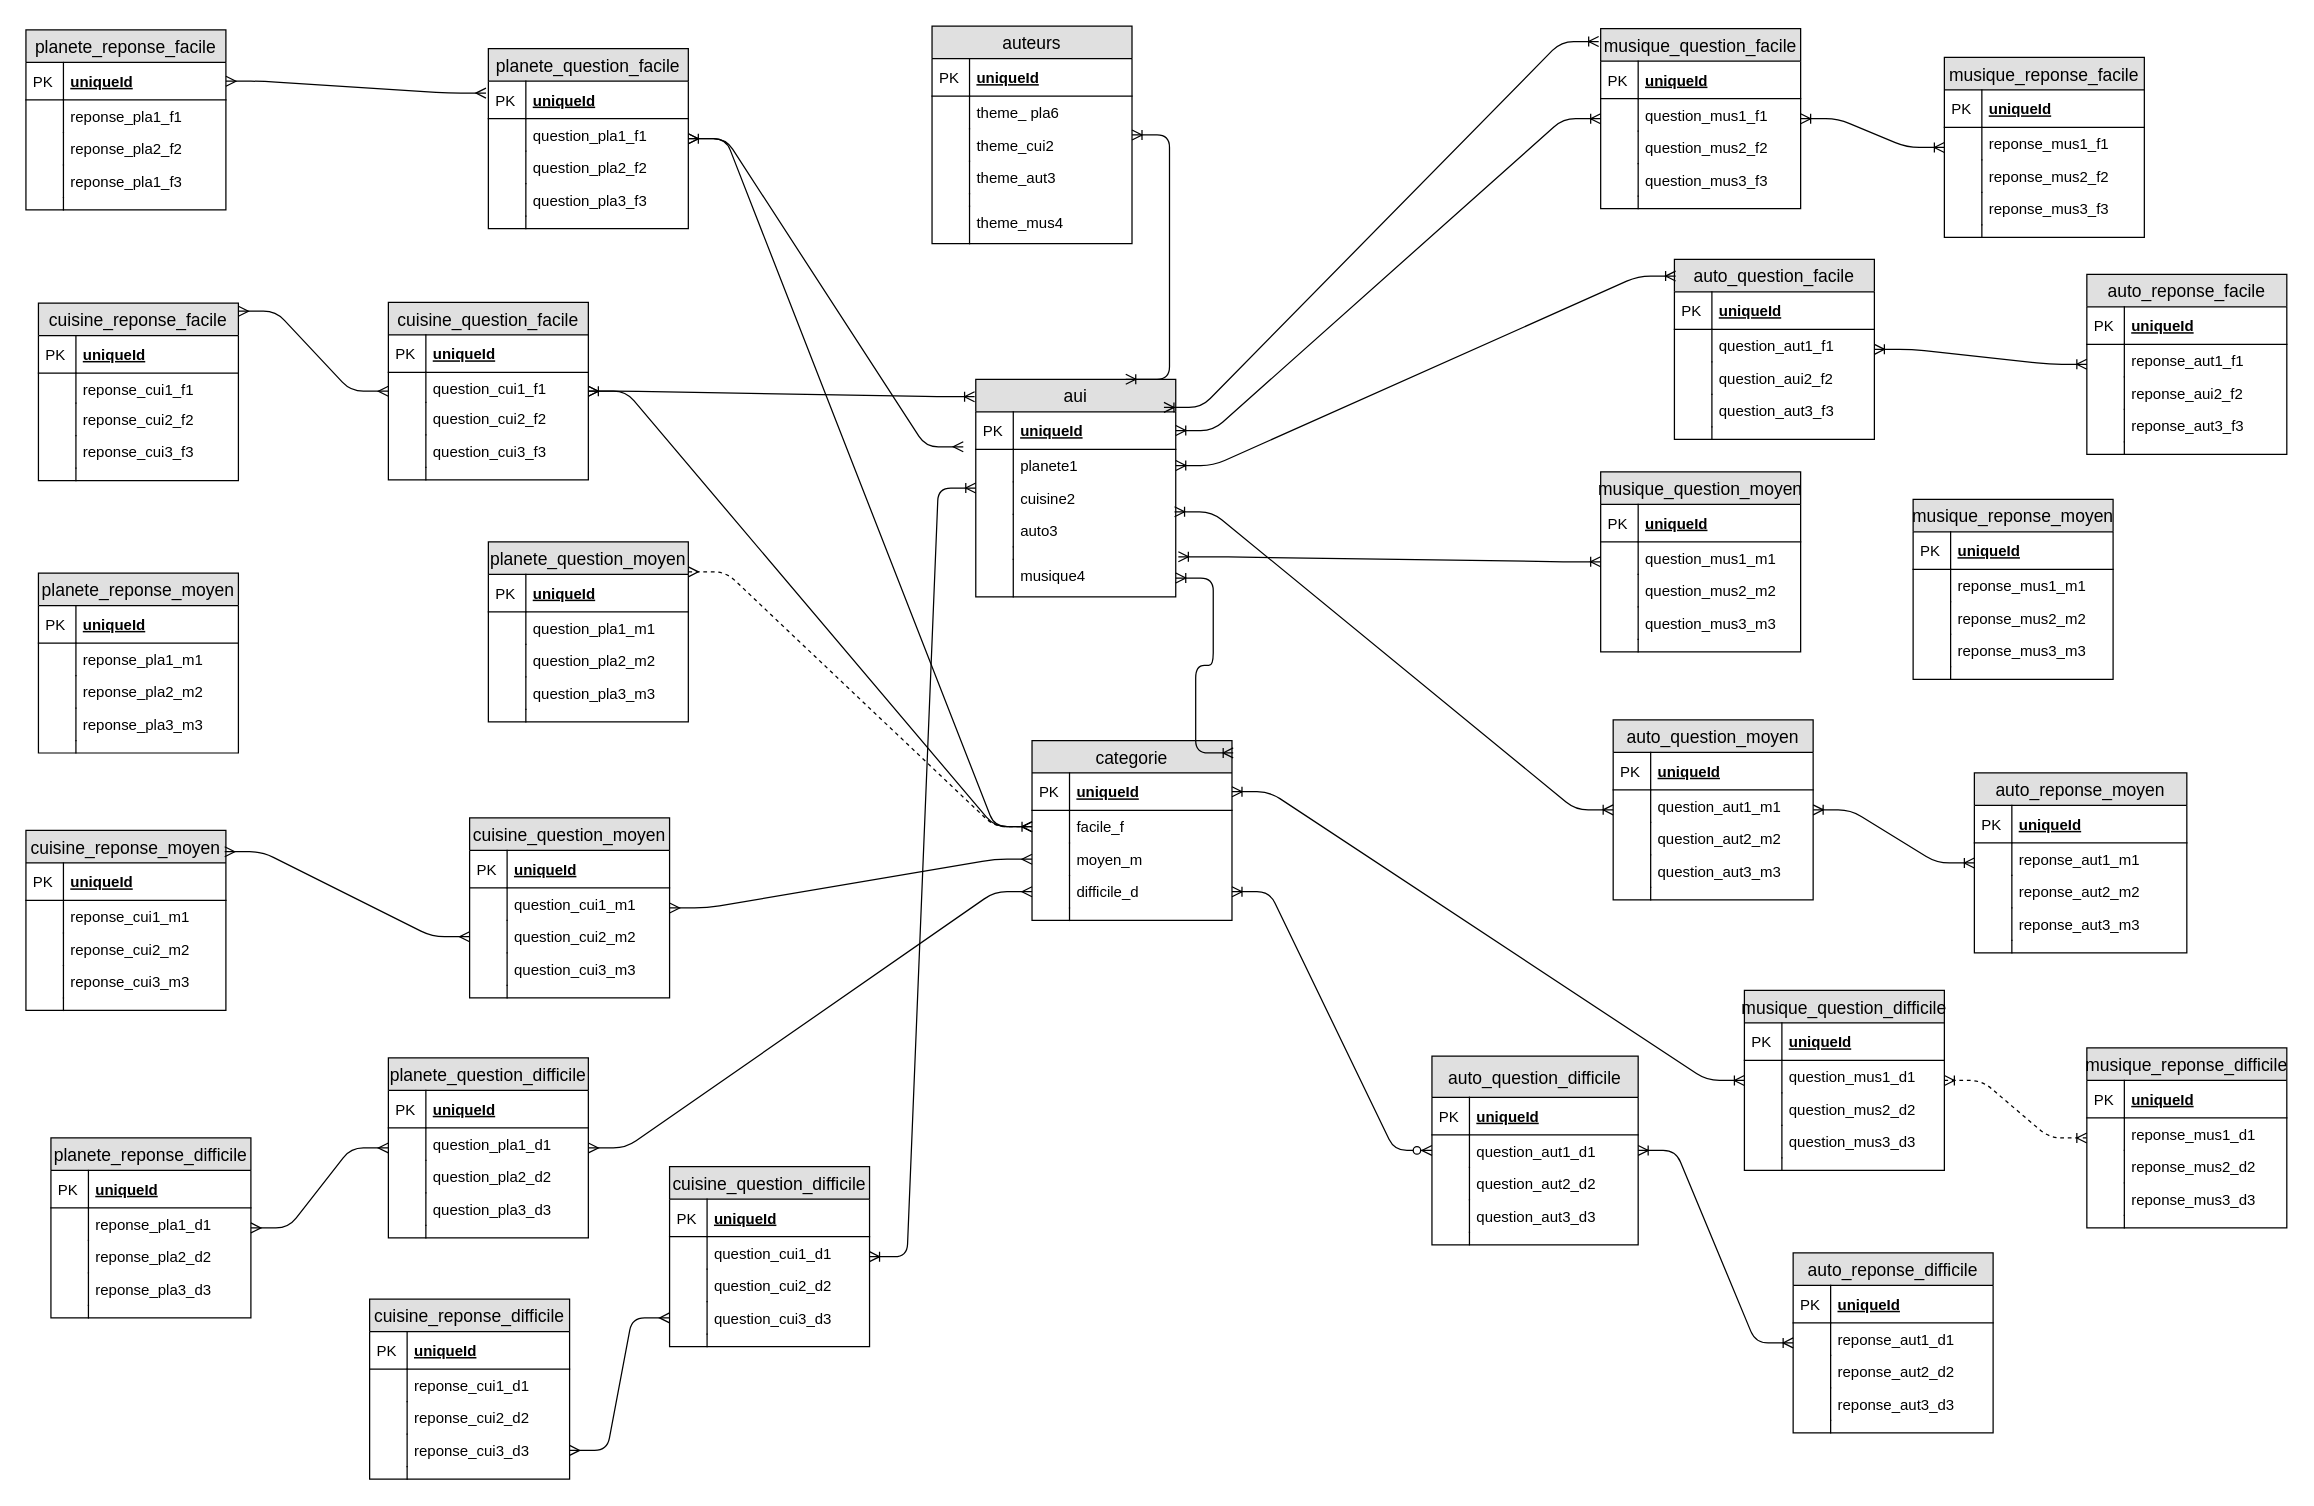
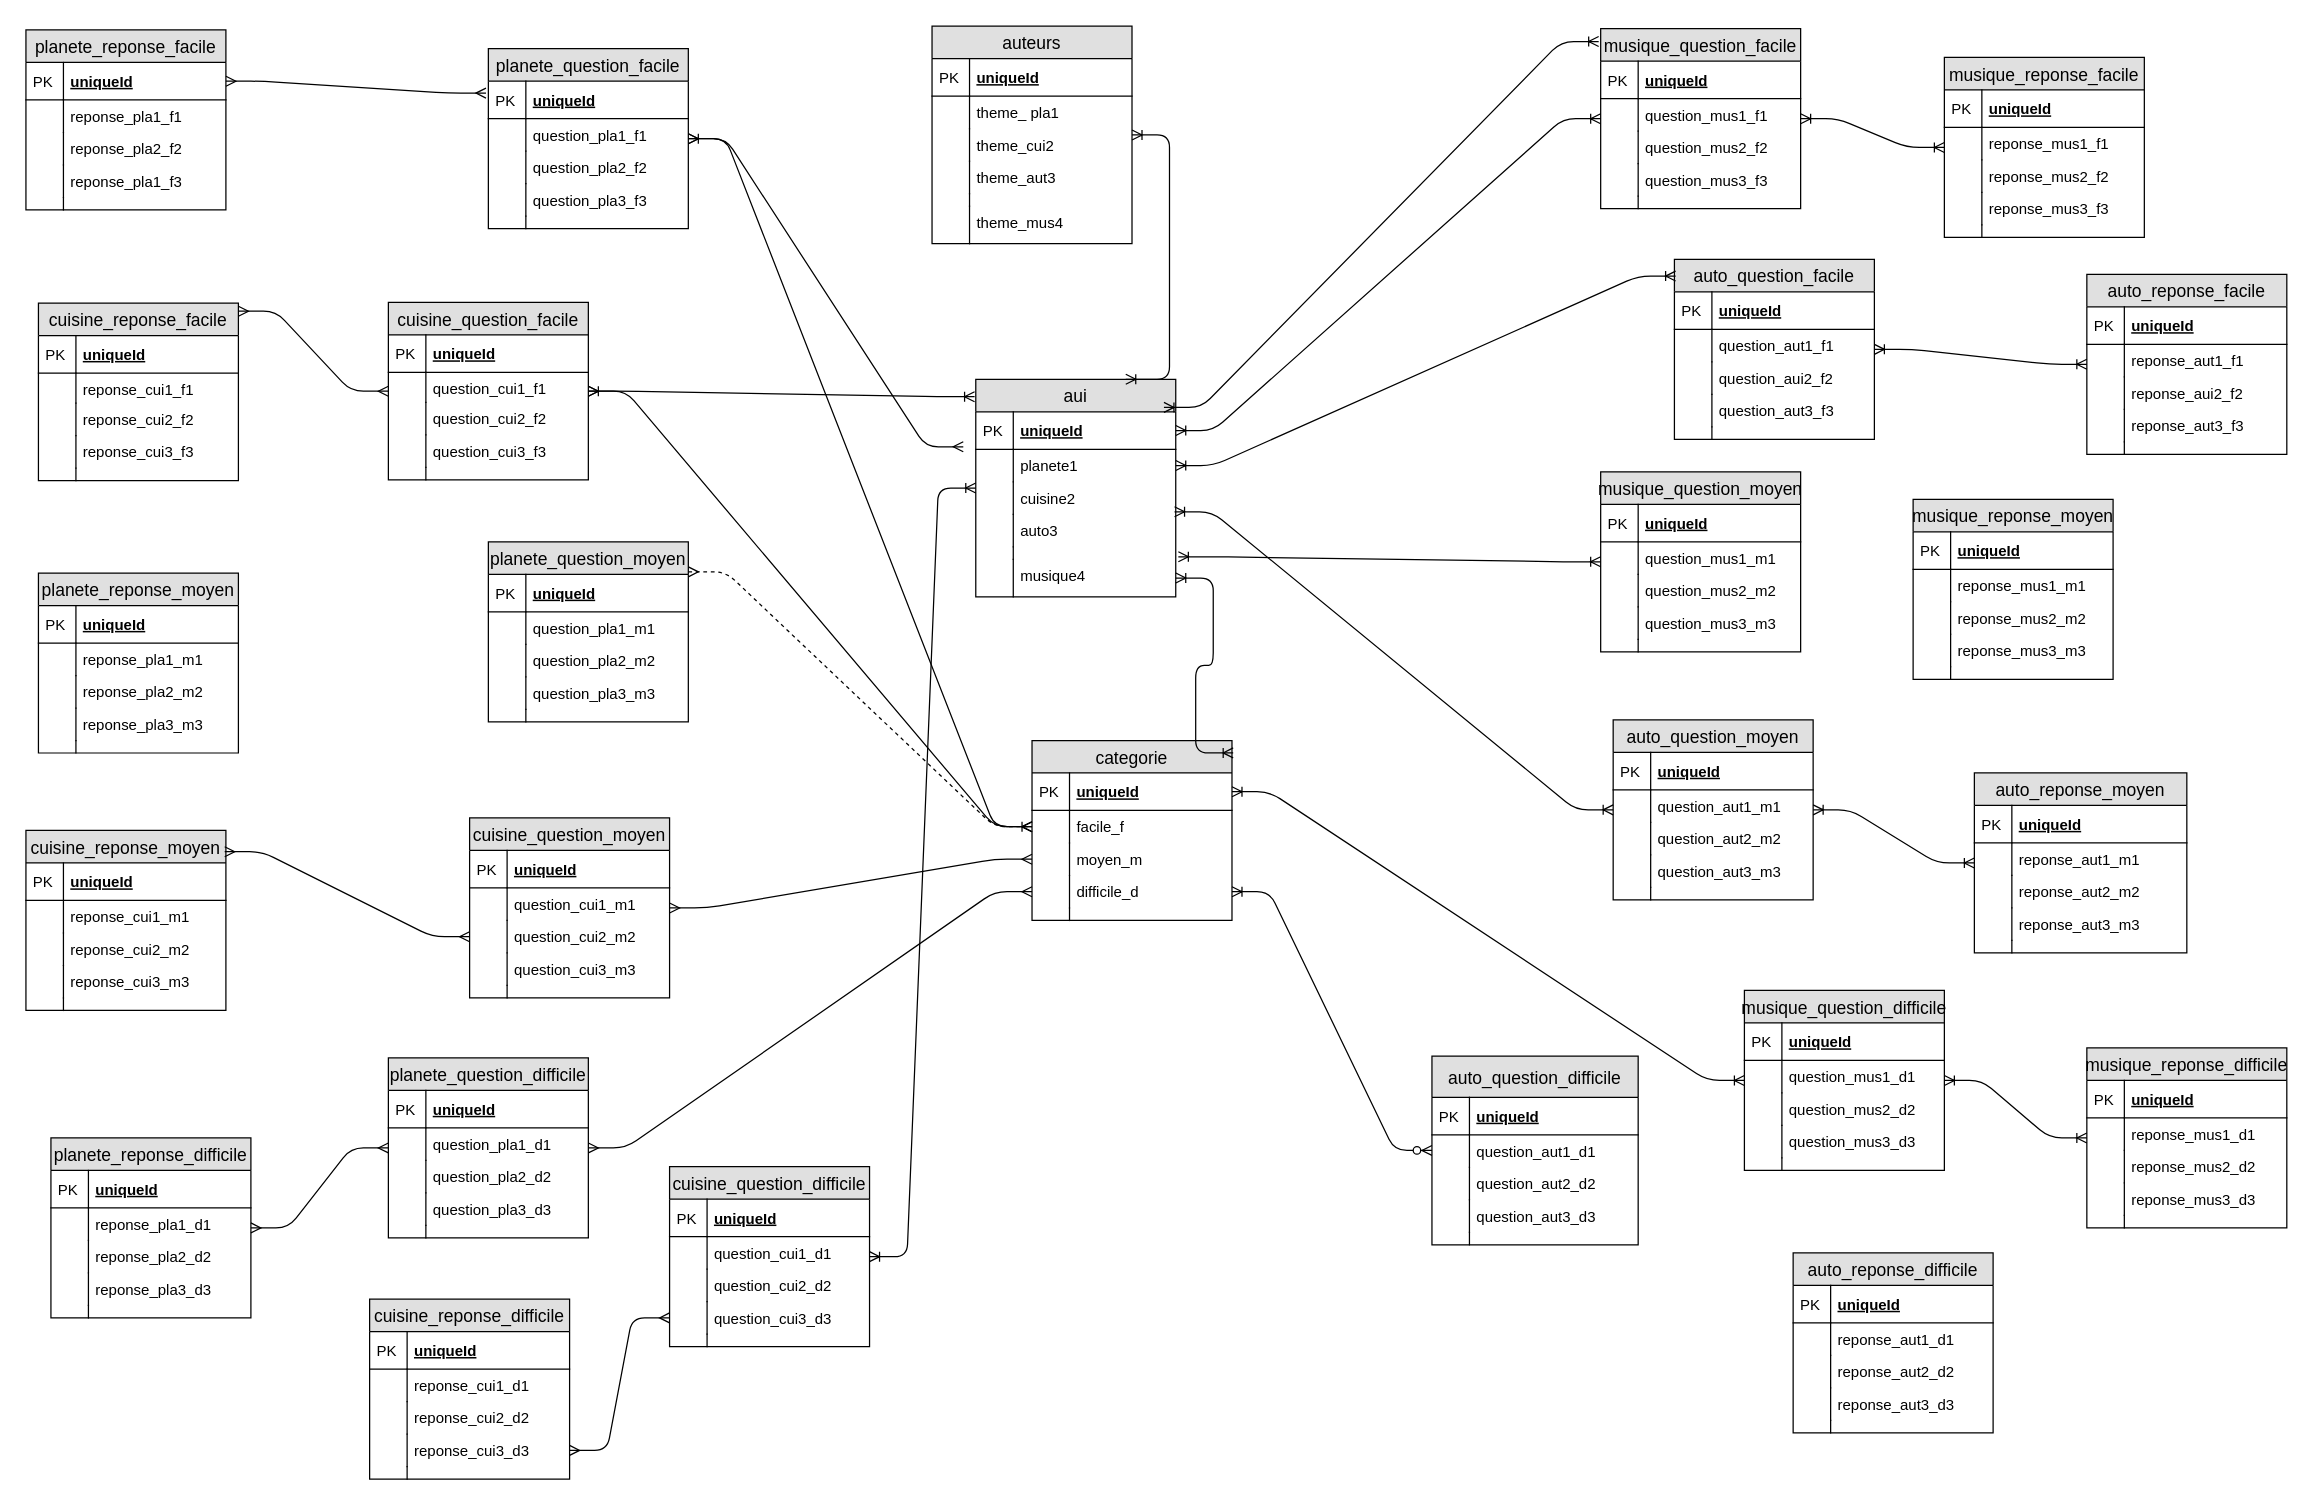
(1019, 113) -> (1019, 113)
(2015, 1109) -> (2015, 1109)
(1716, 1248) -> none
